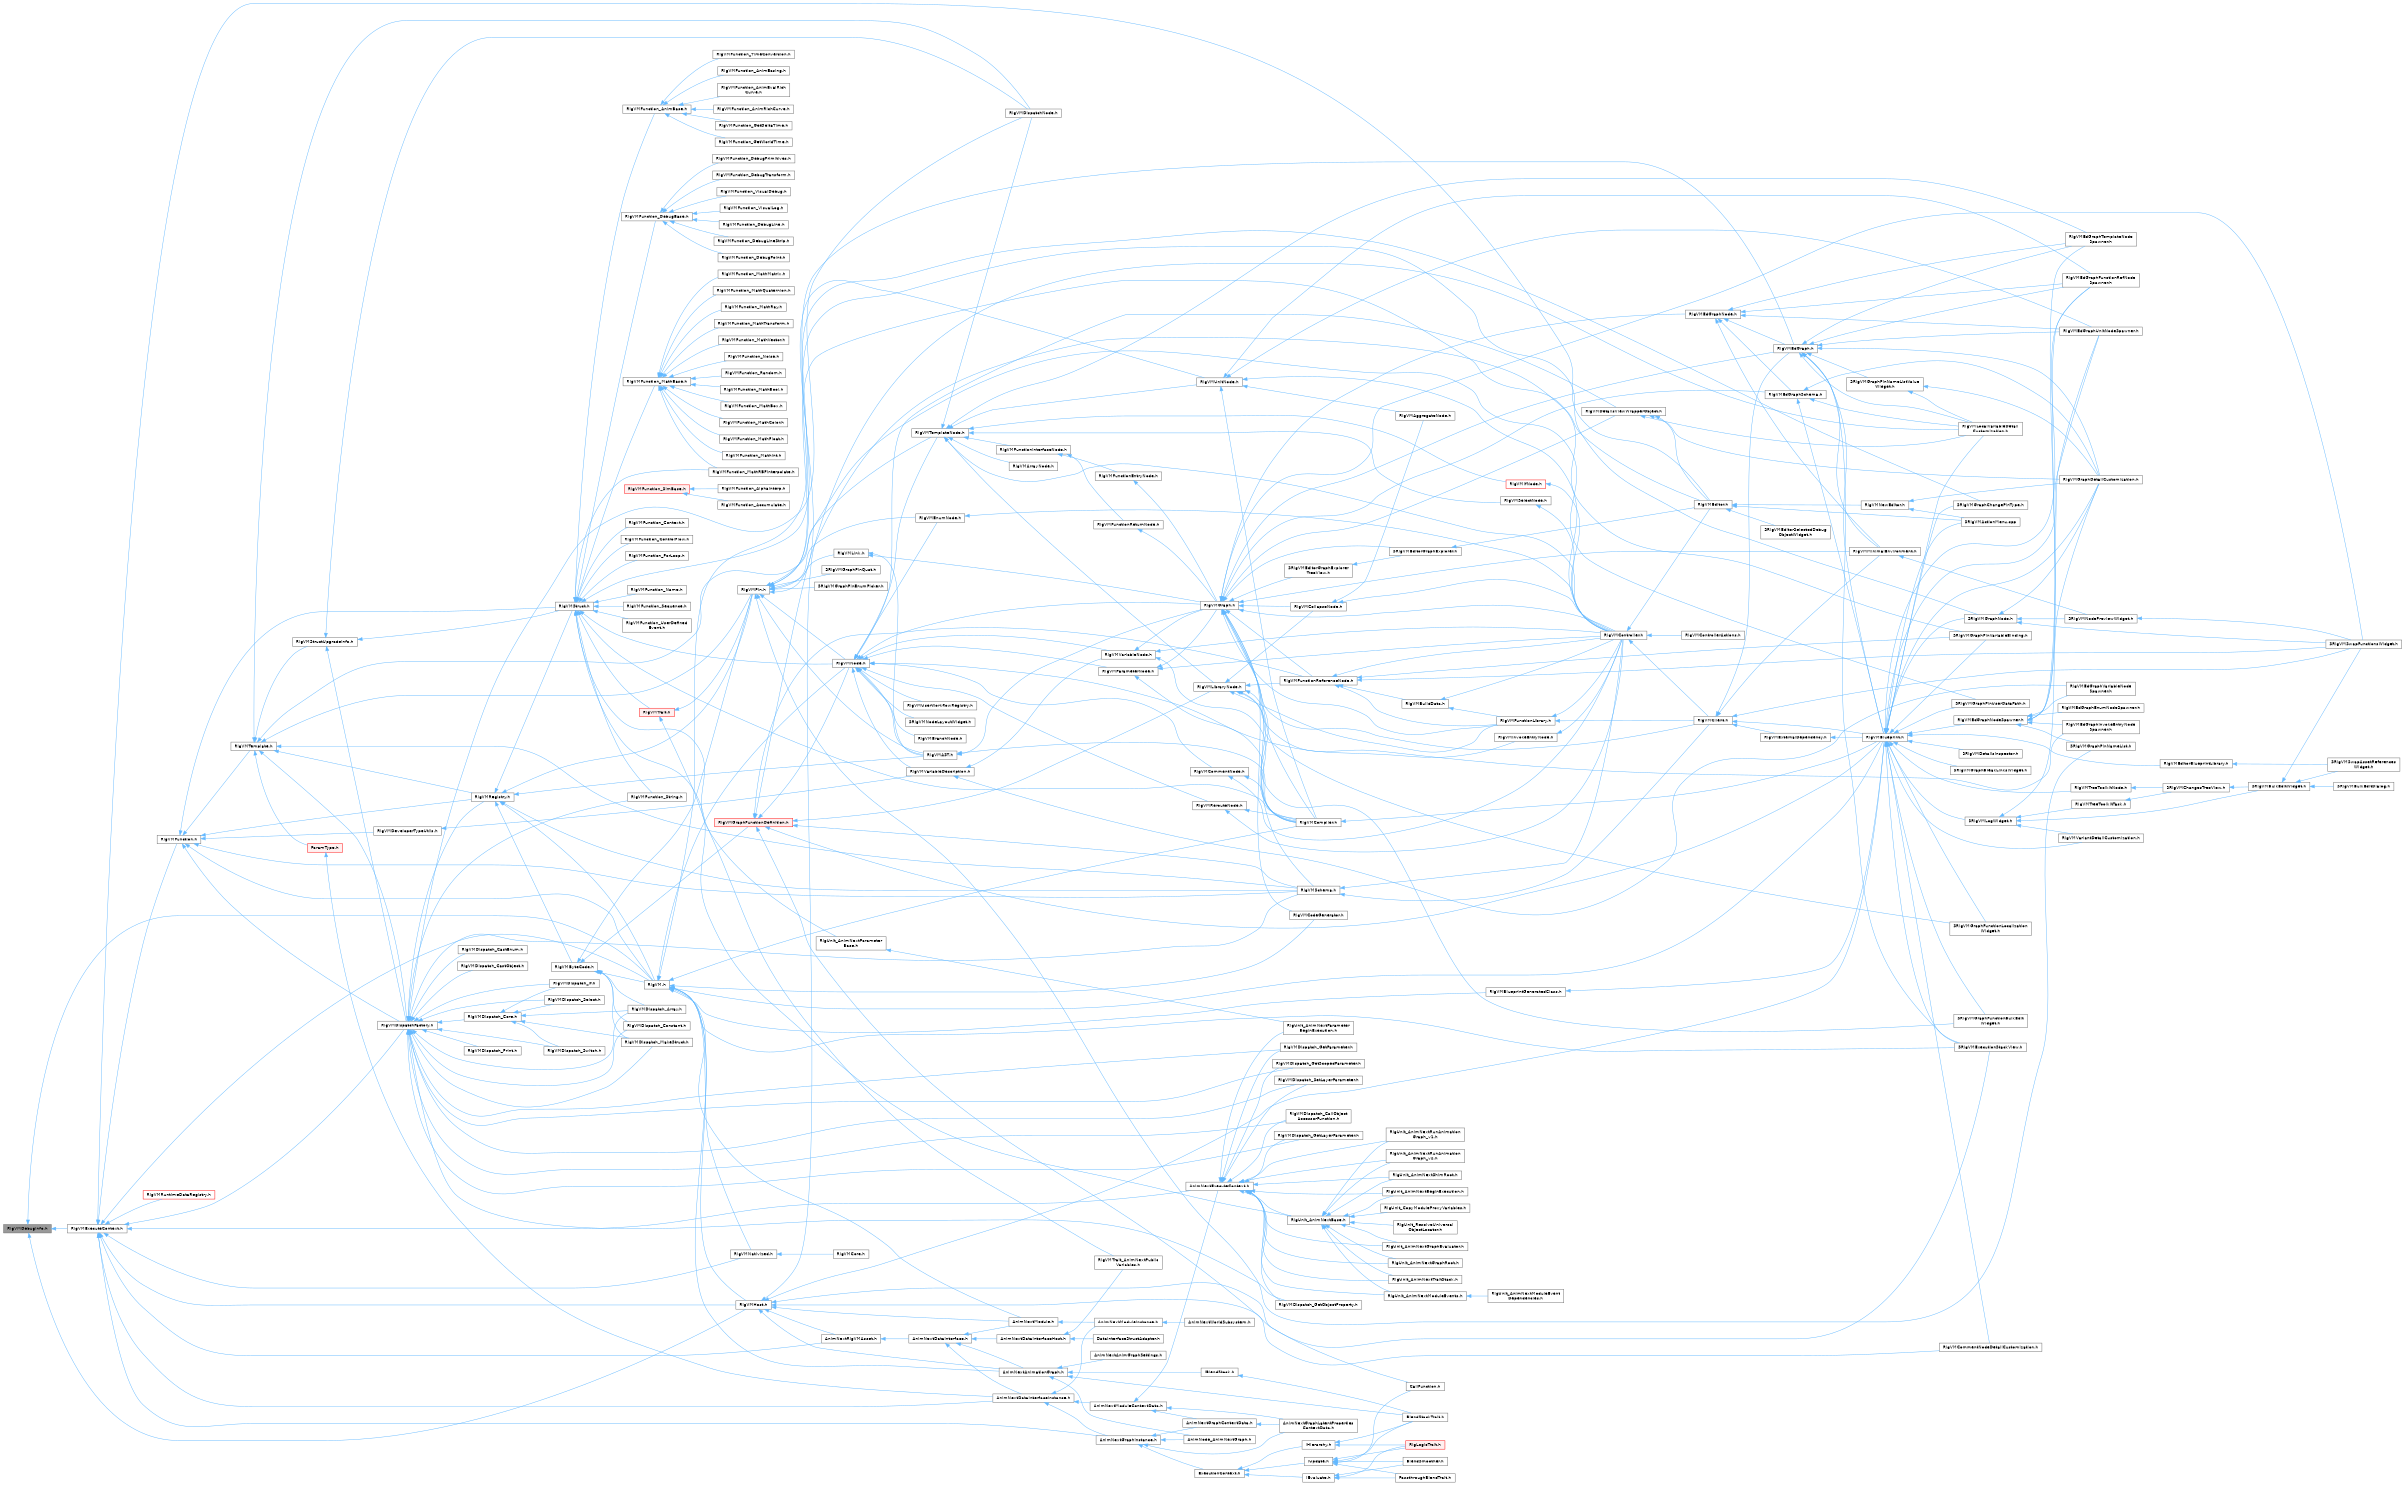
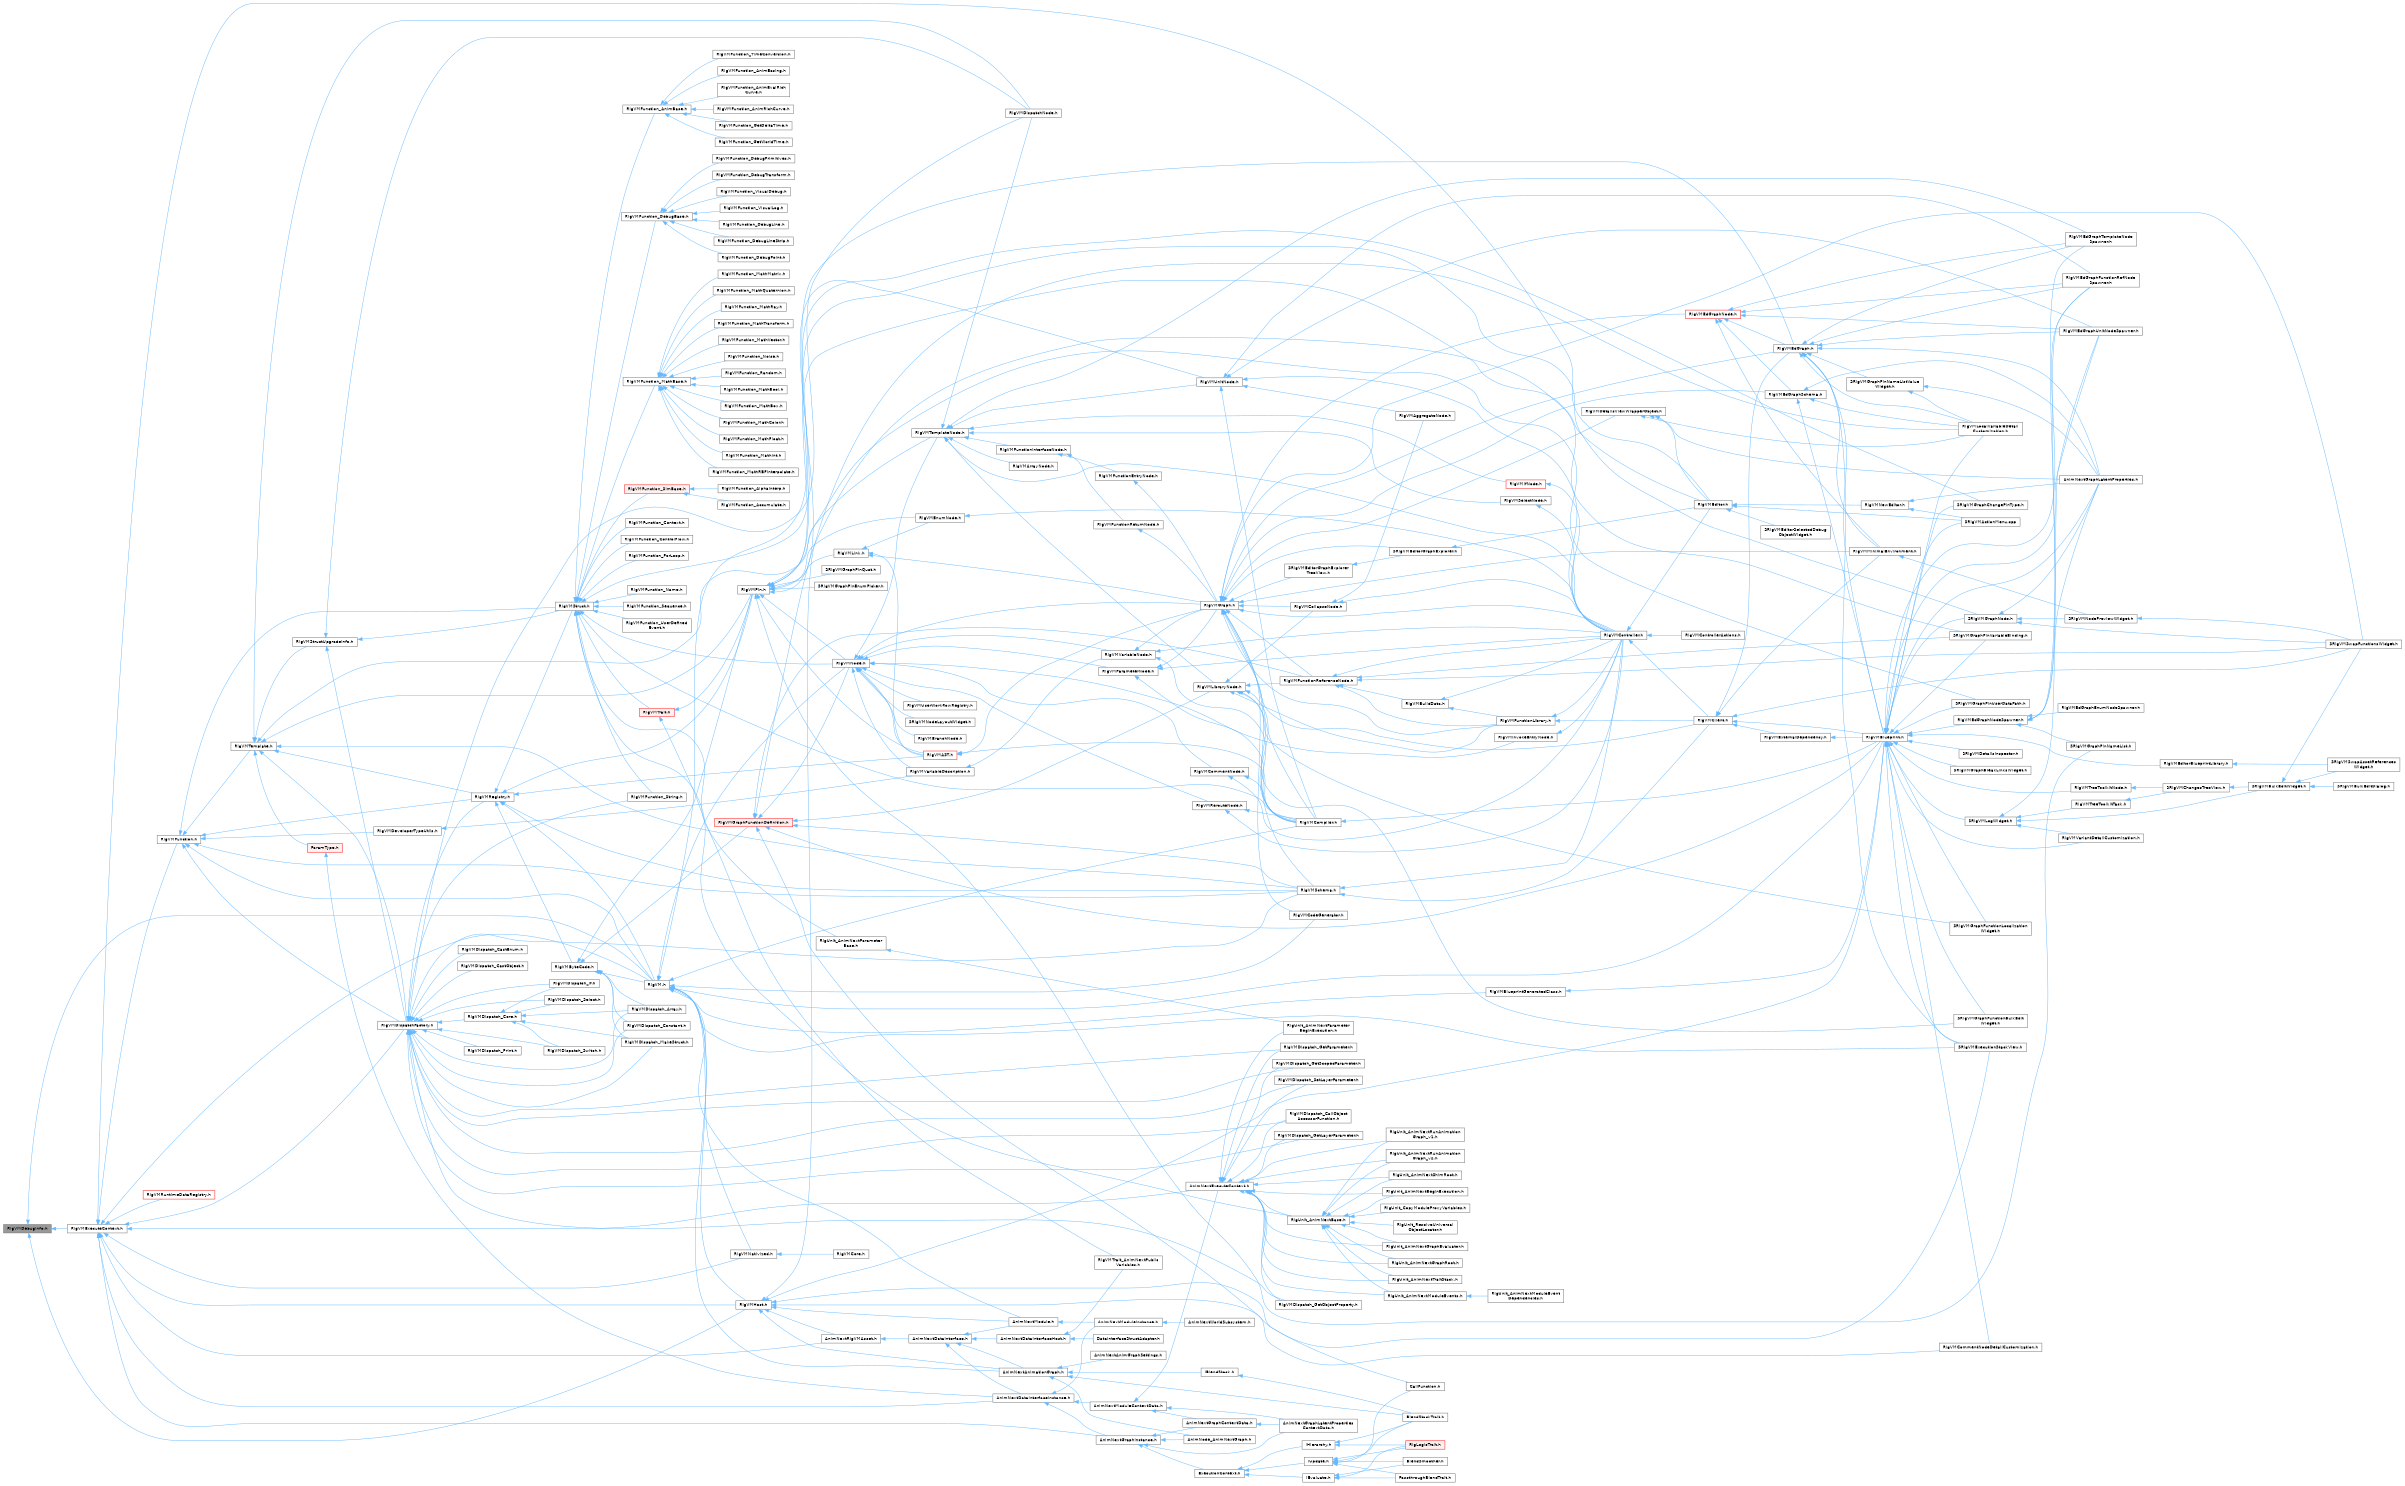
(1135, 314) -> none
(1713, 314) -> (1713, 314)
(2101, 480) -> (2101, 480)
(607, 495) -> (604, 539)
(899, 585) -> (895, 536)
(2101, 689) -> none
(2101, 727) -> none
(940, 755) -> (940, 755)
